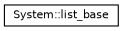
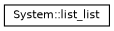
(61, 15) -> (57, 15)
